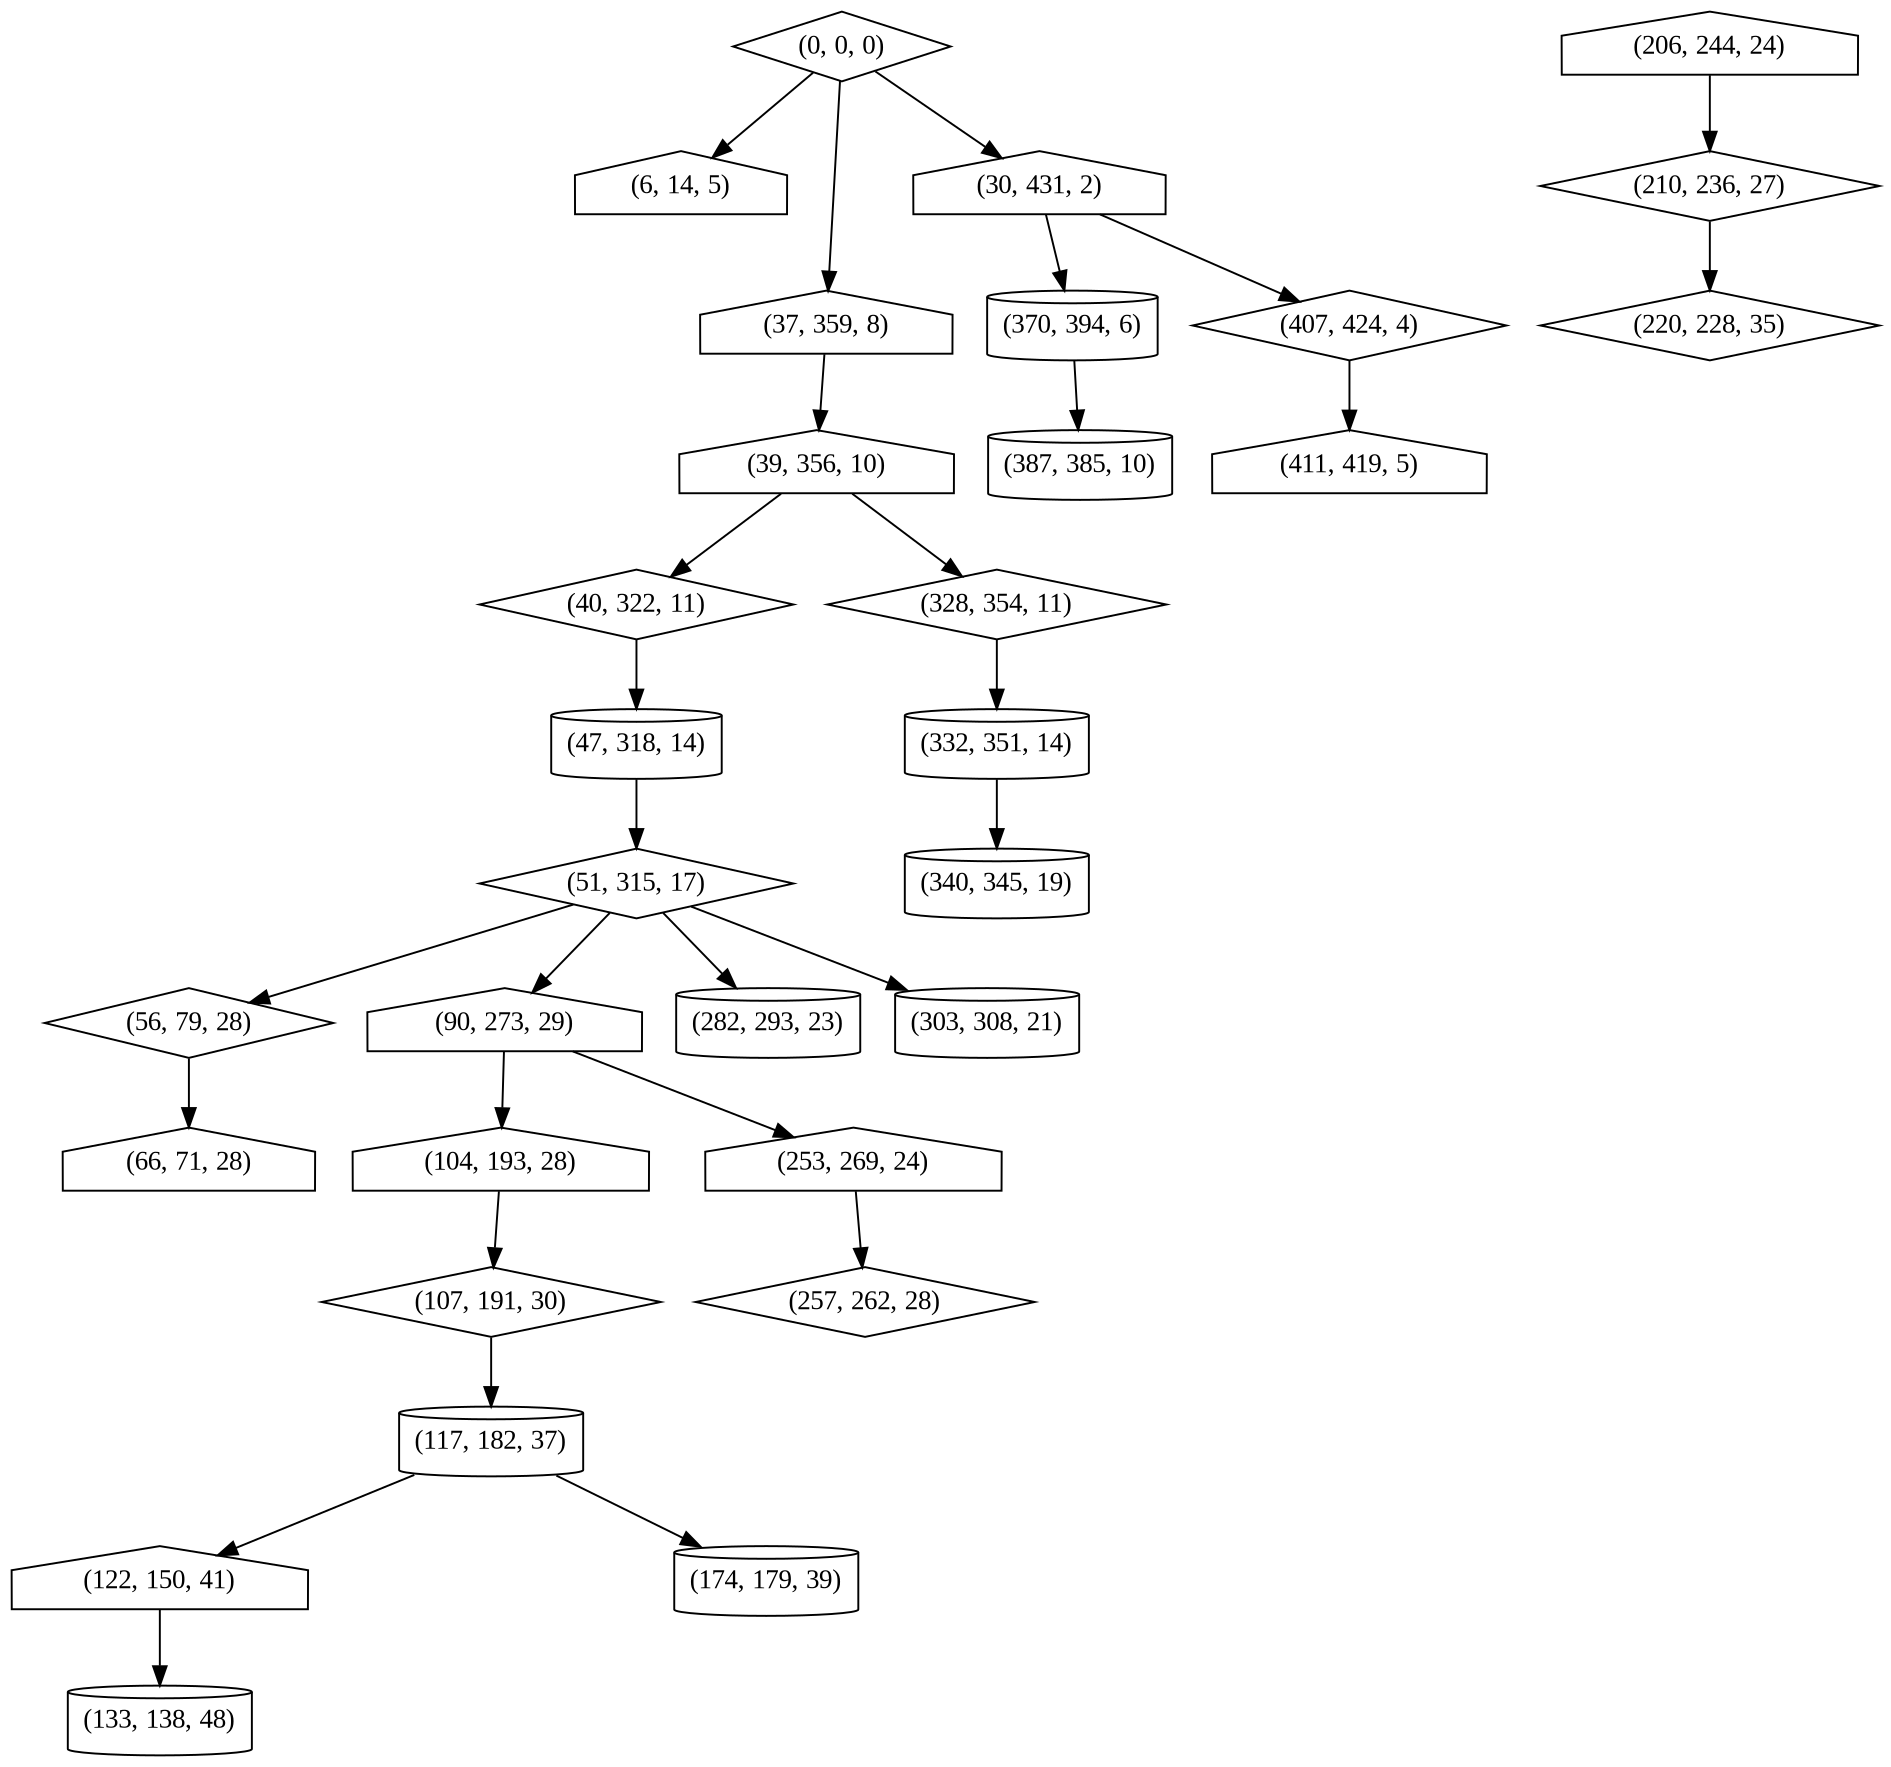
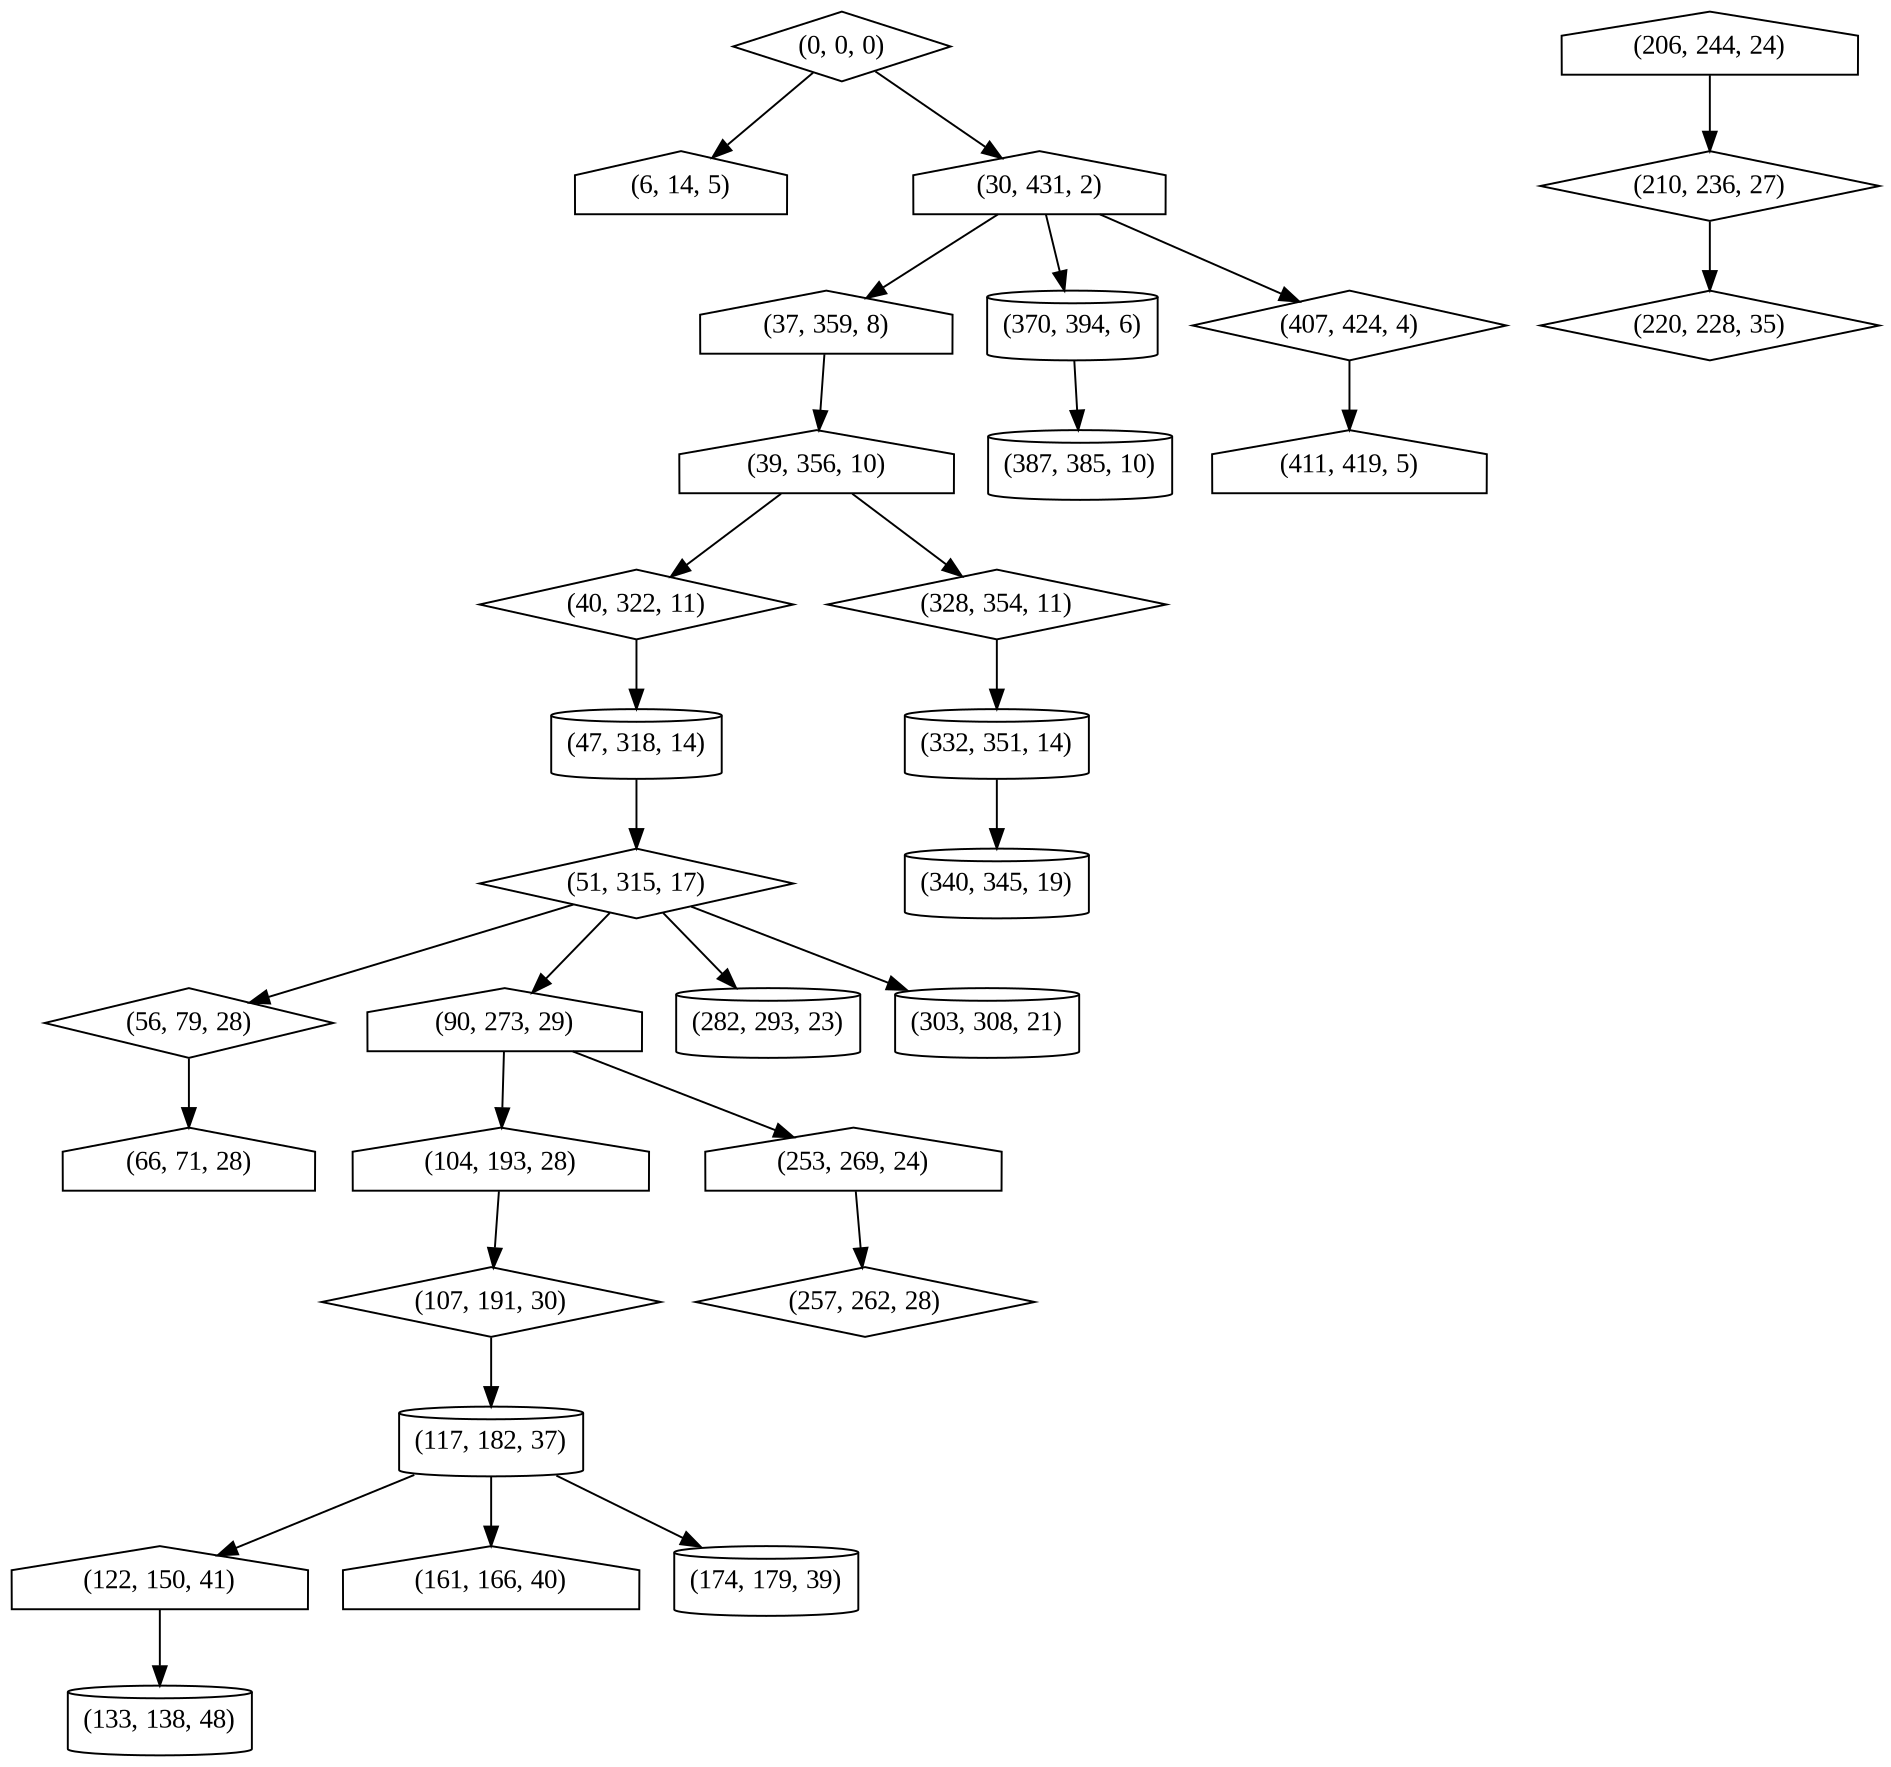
(835, 176) -> (941, 251)
none -> (491, 1581)
